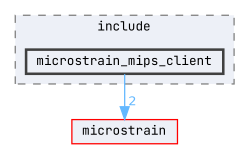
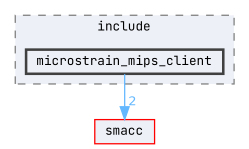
(125, 132) -> (125, 132)
